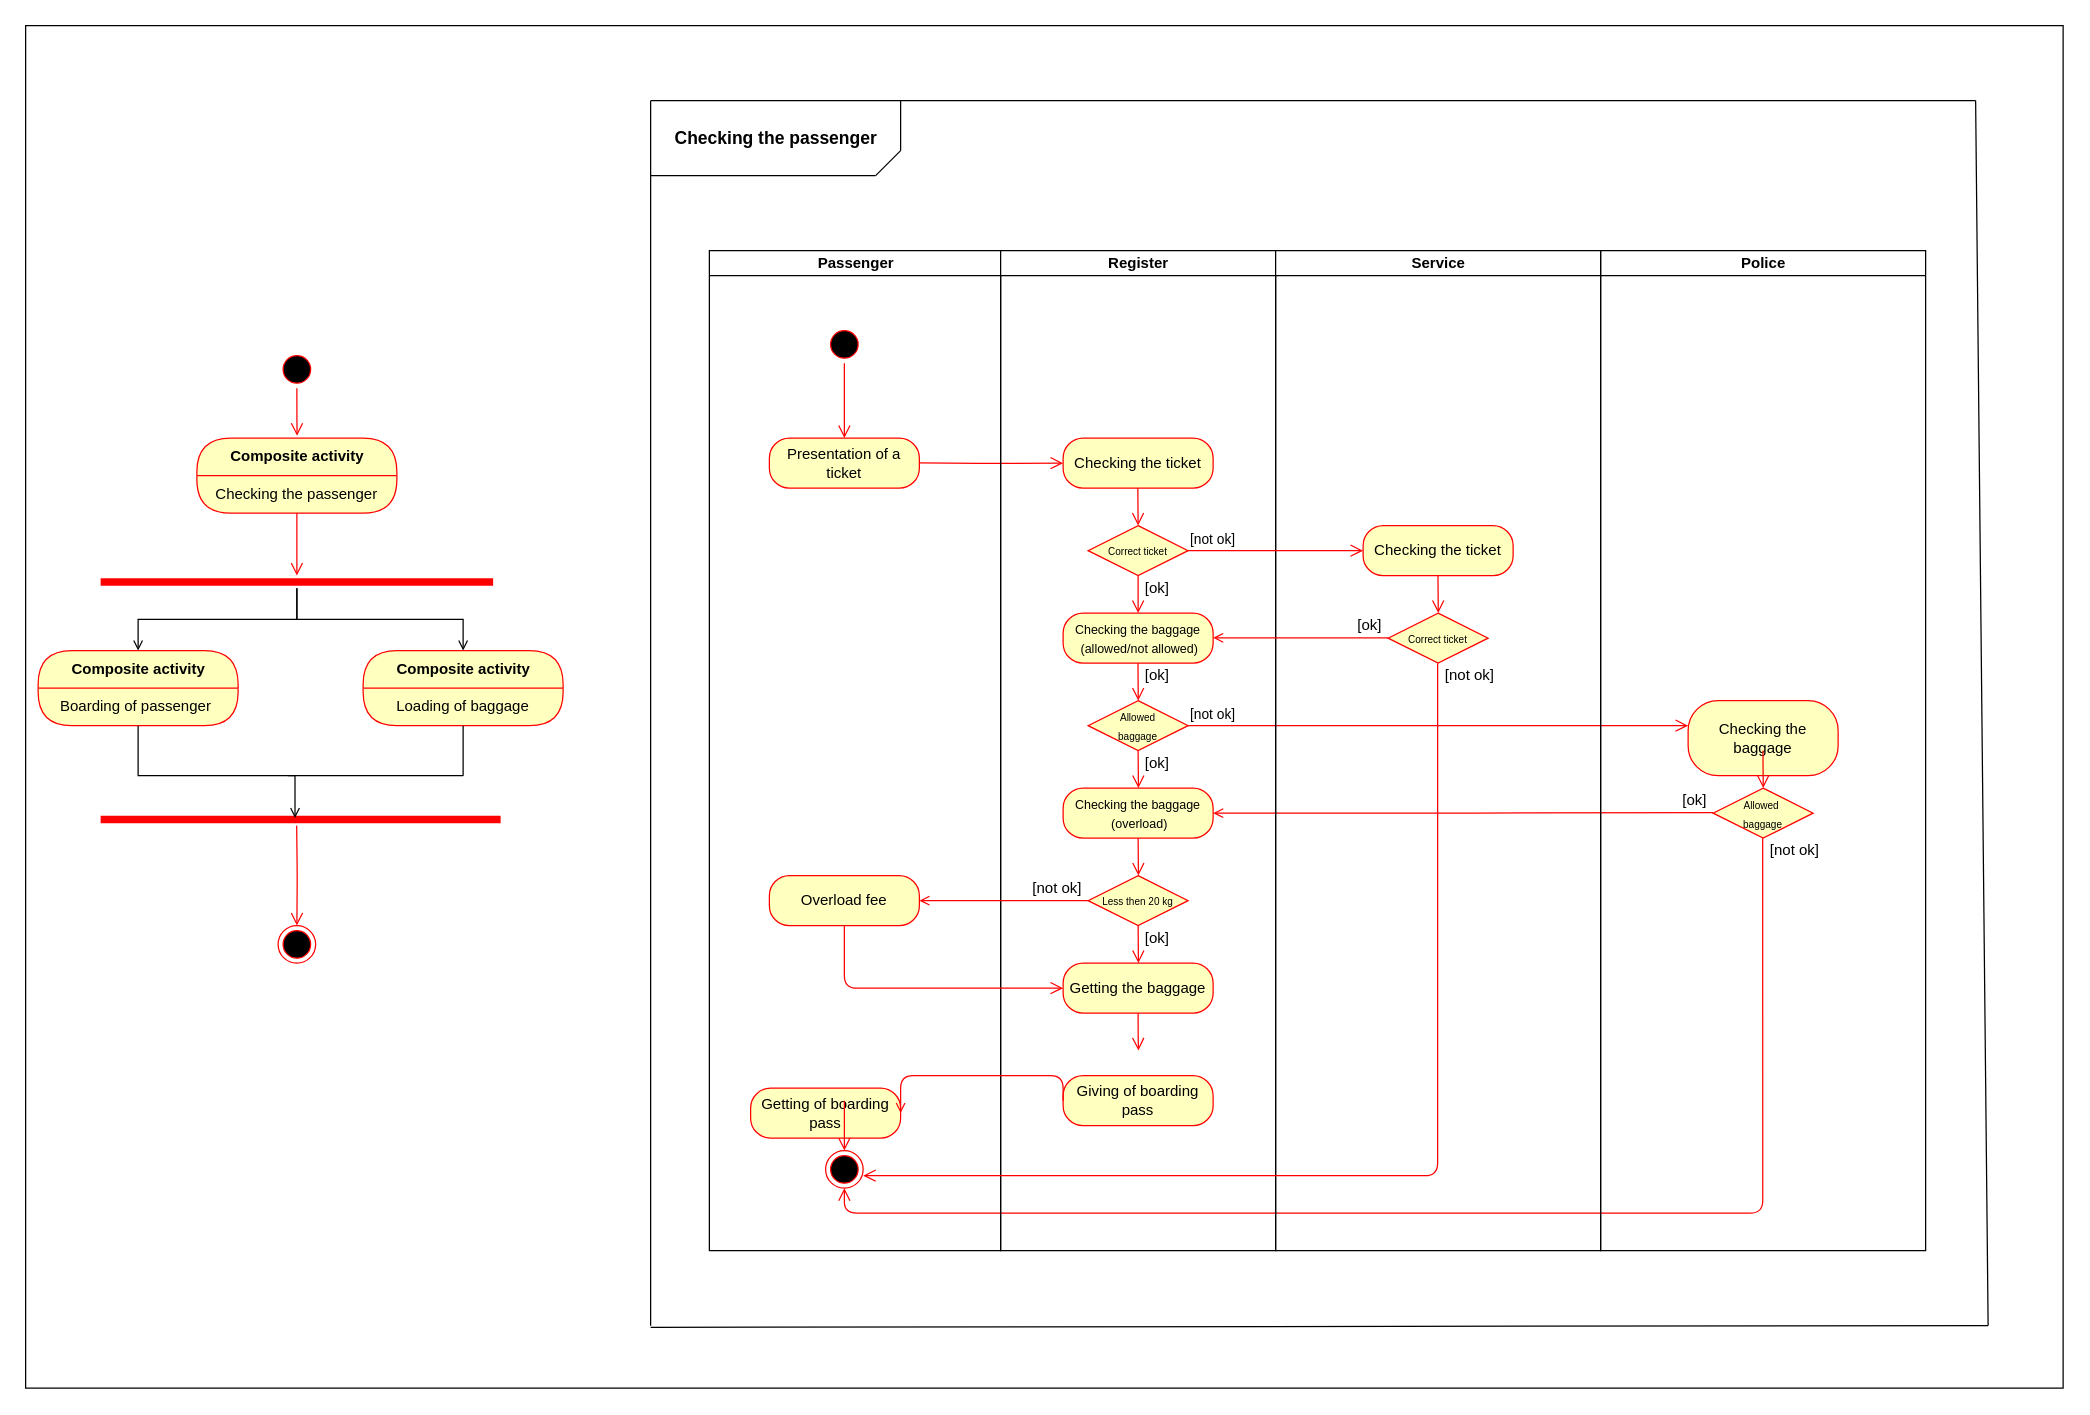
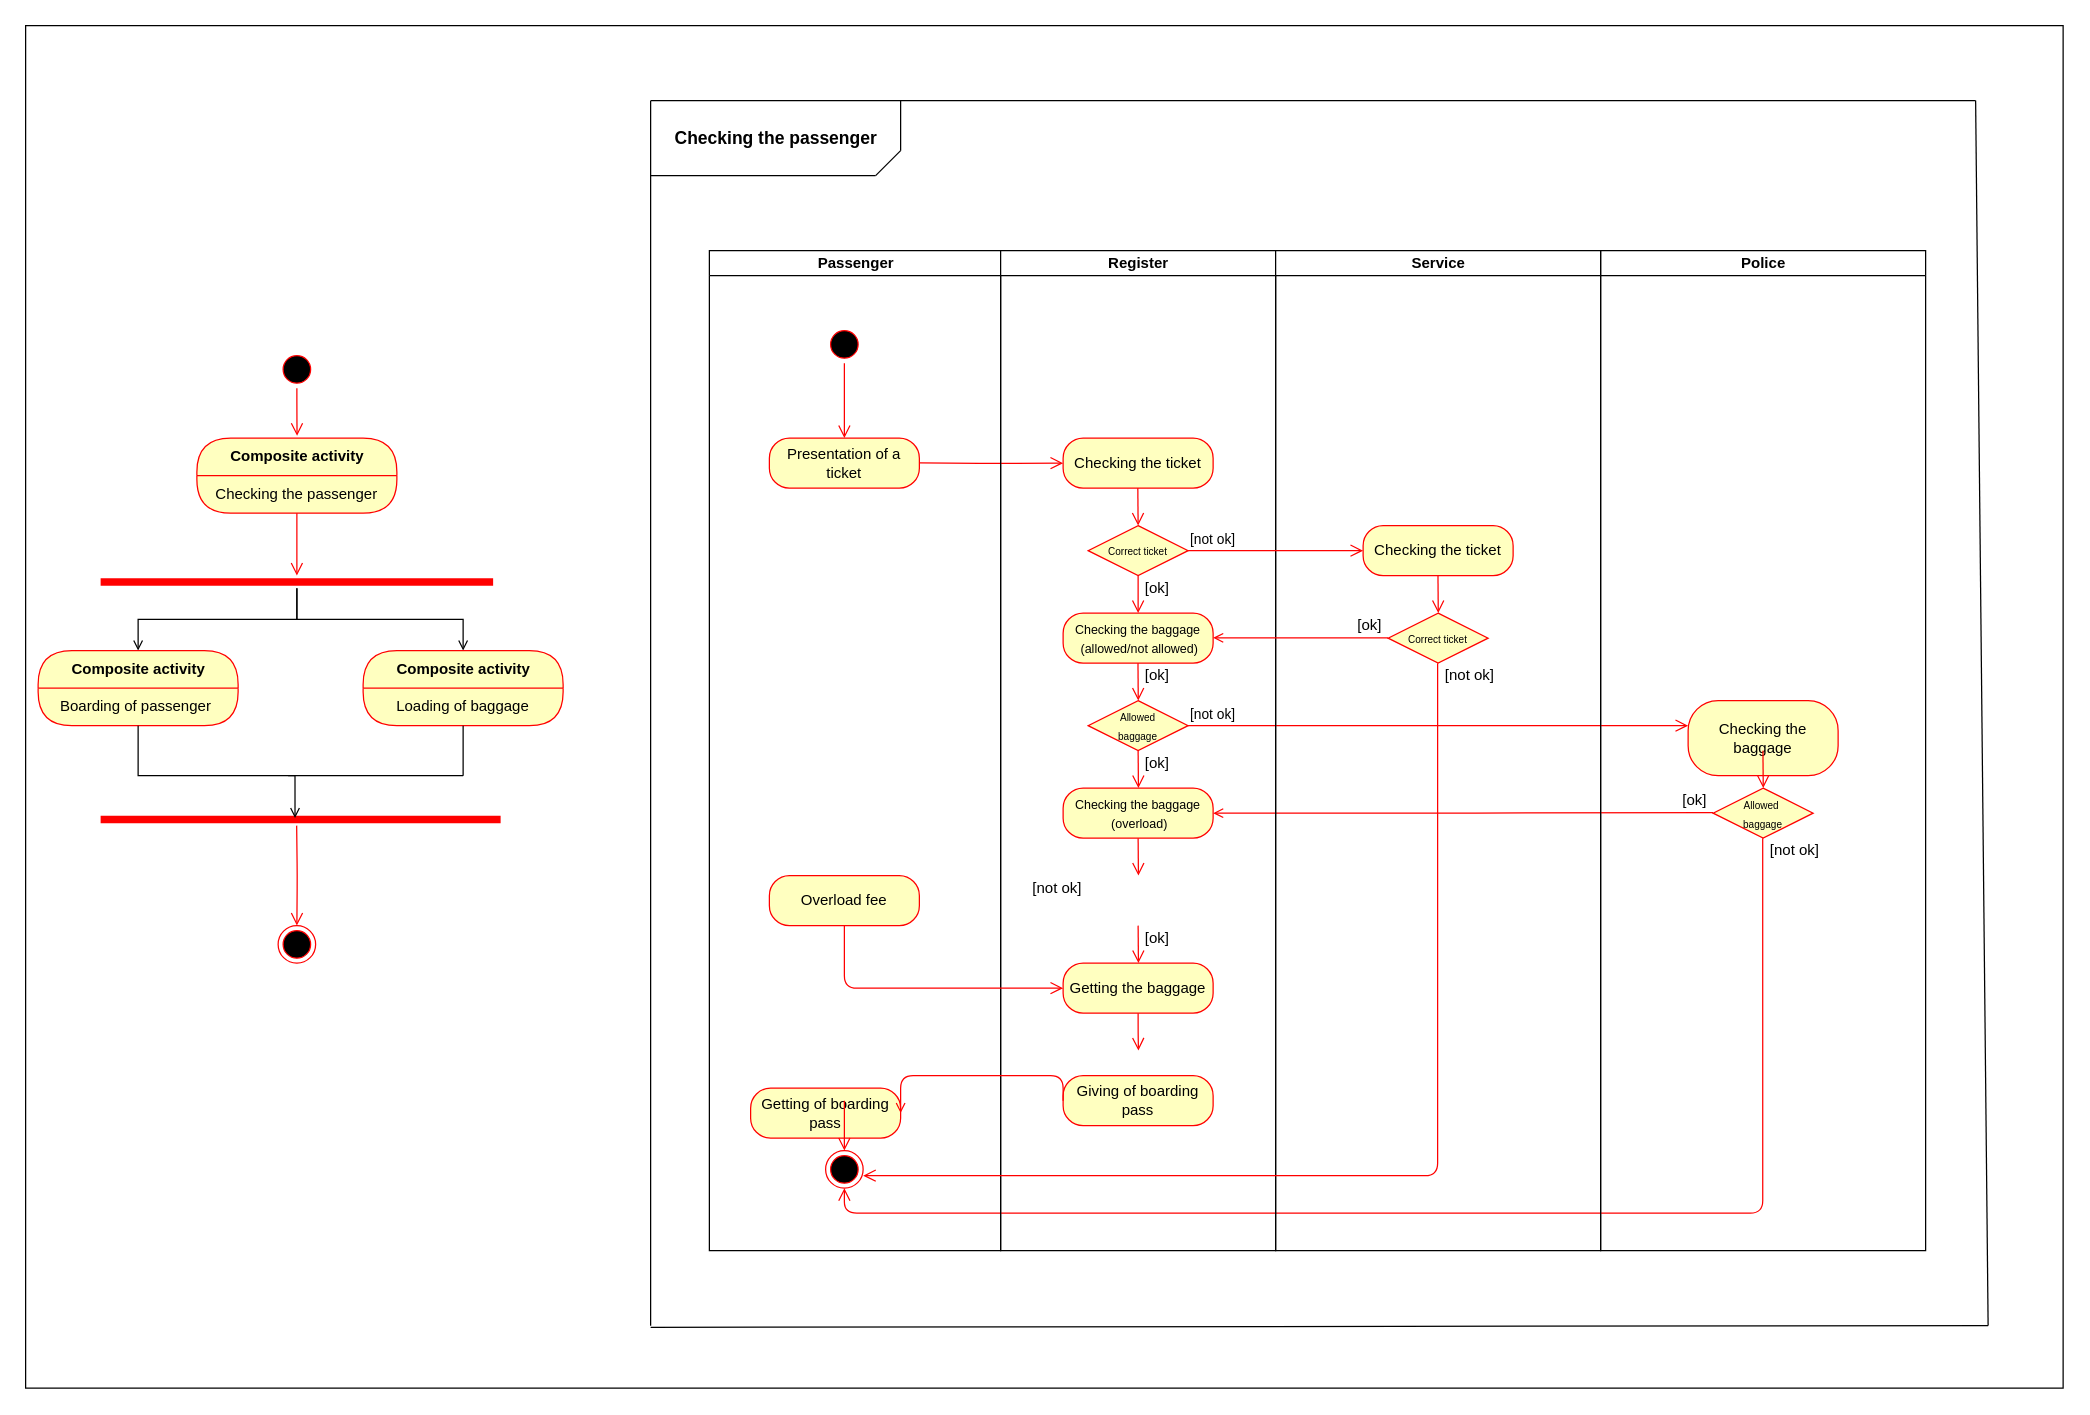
(1005, 901) -> none
(1138, 901) -> none
